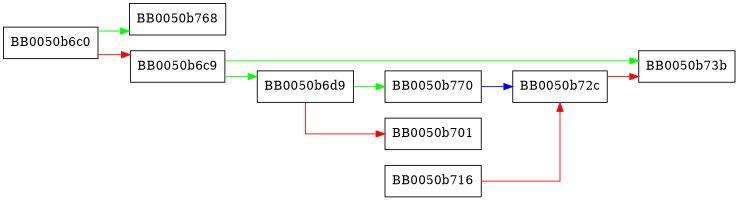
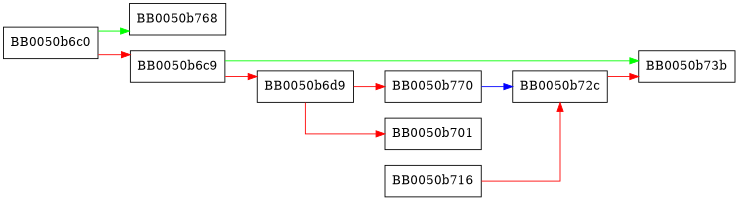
(237, 77) -> (237, 77)
(365, 87) -> (365, 87)
